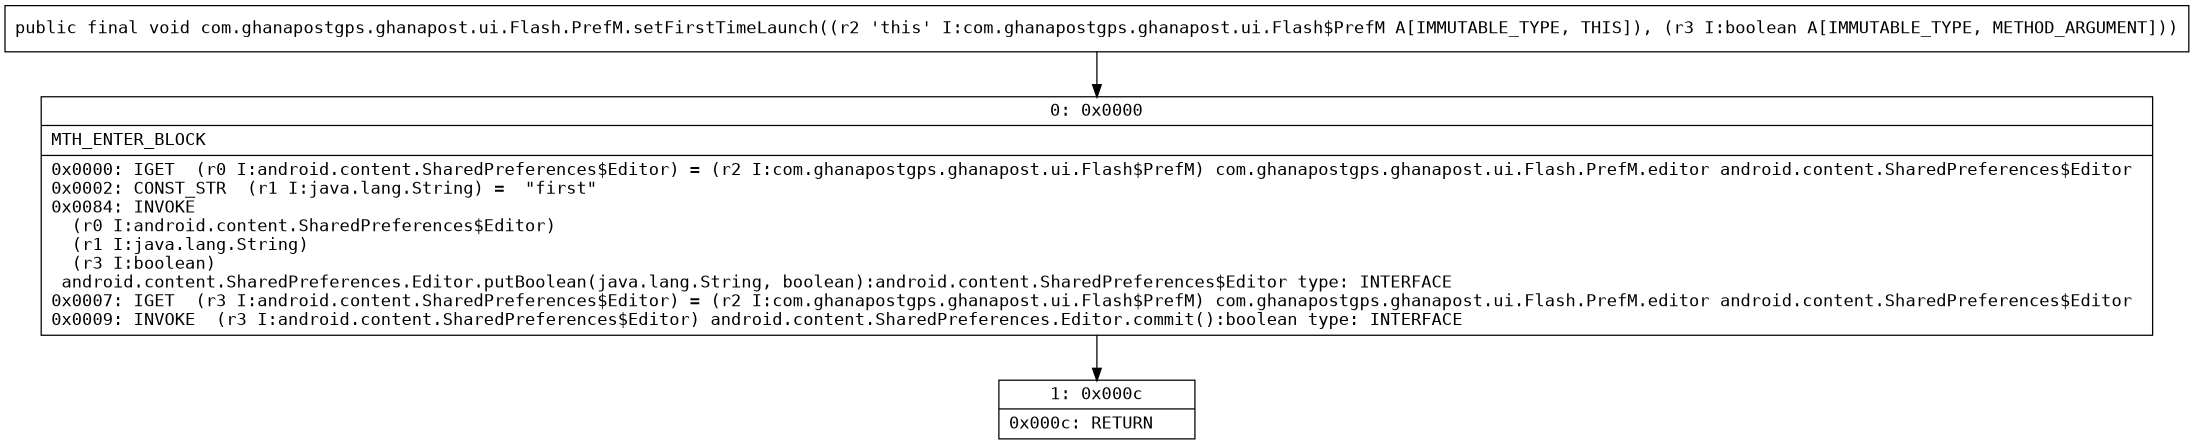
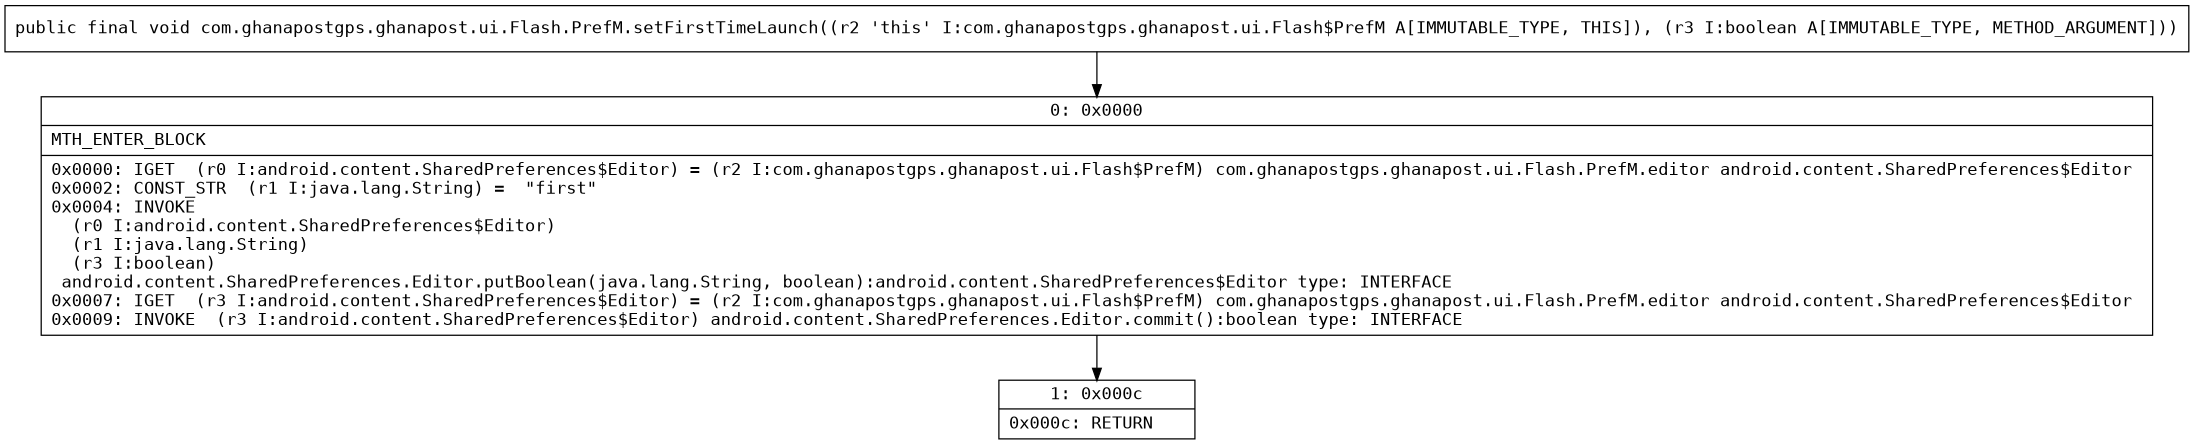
(134, 207) -> (134, 207)
